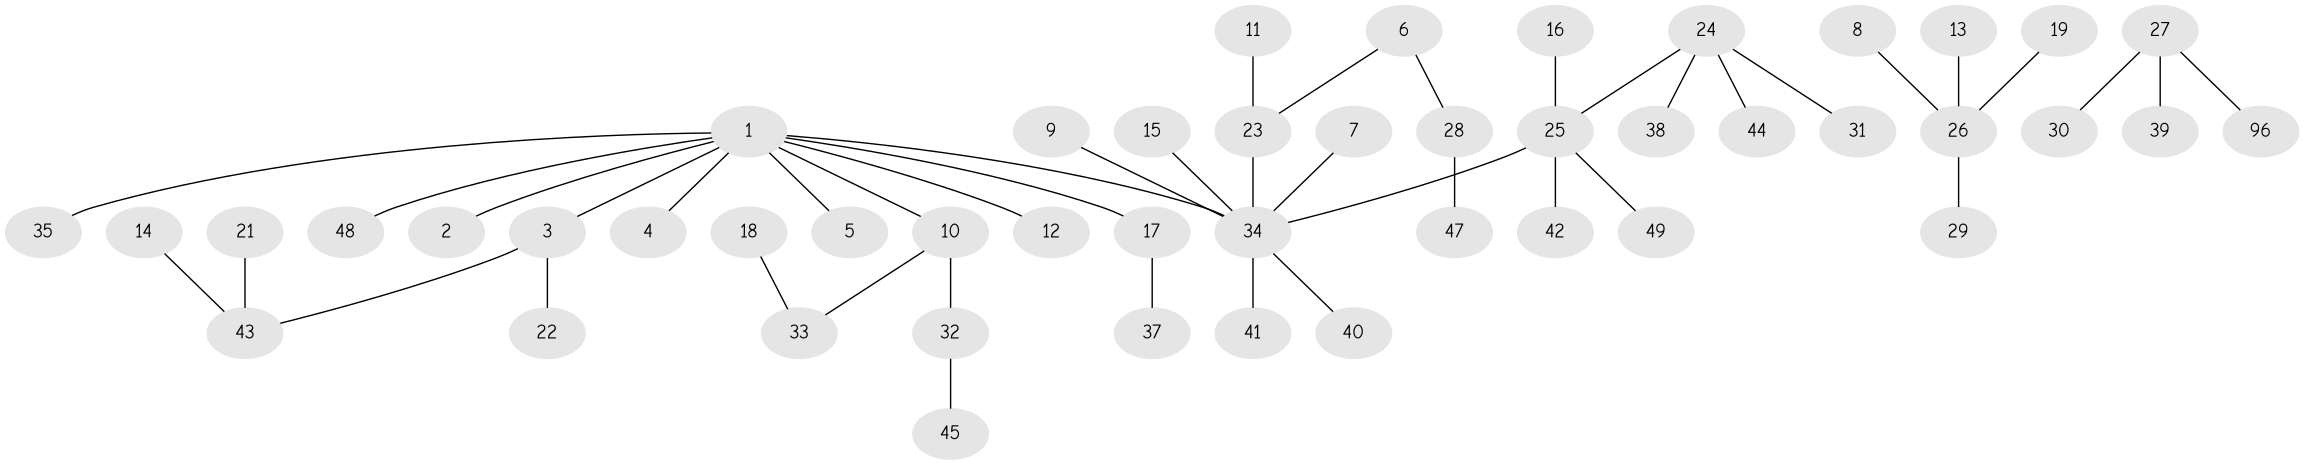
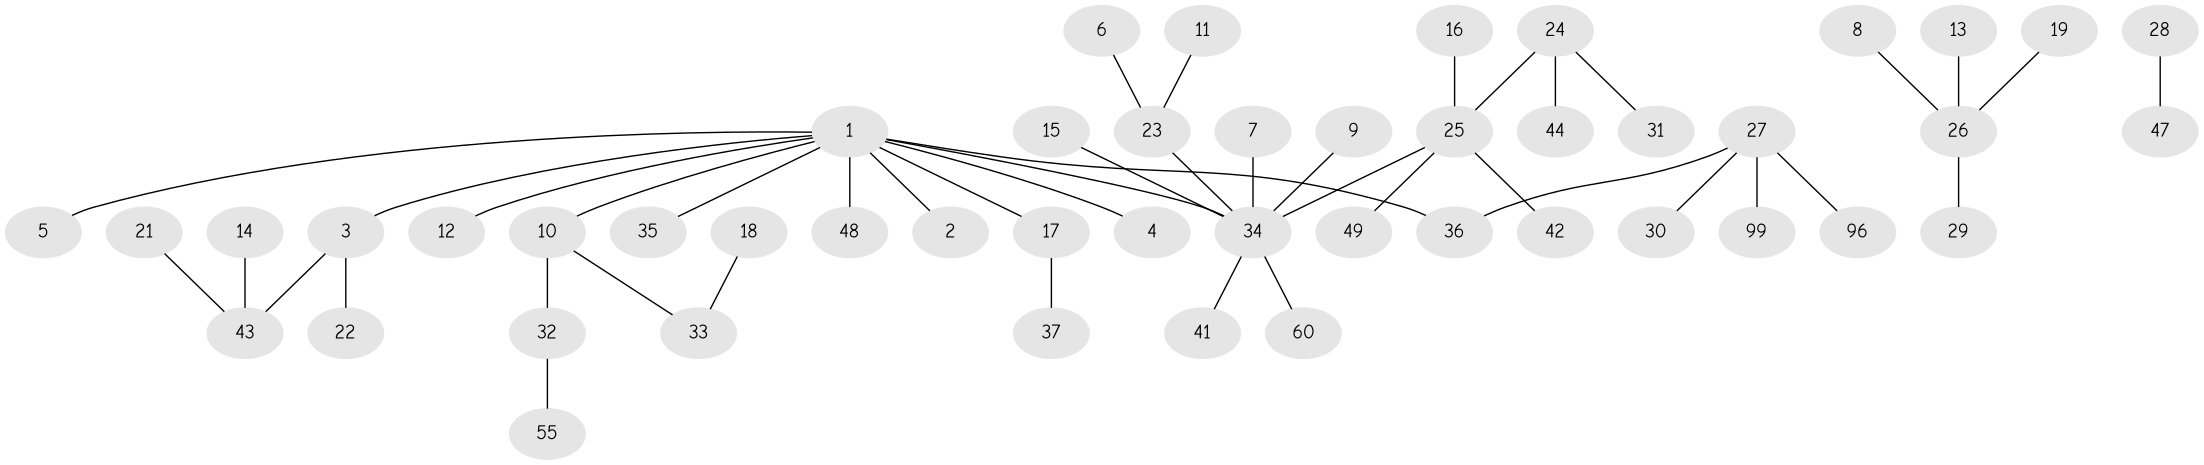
(1429, 81) -> none
(1656, 132) -> none
(2160, 132) -> (1757, 232)
none -> (1455, 232)
(1354, 333) -> (1303, 333)
(951, 434) -> (547, 434)
